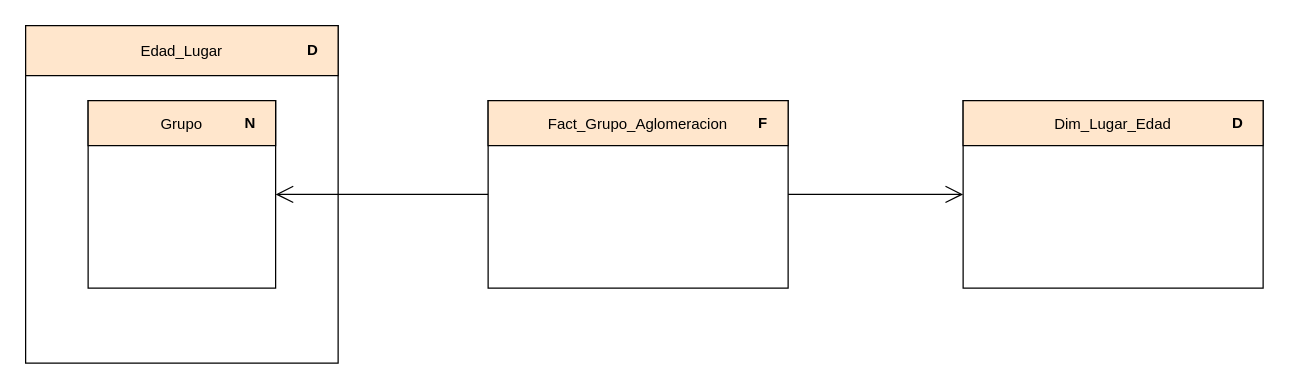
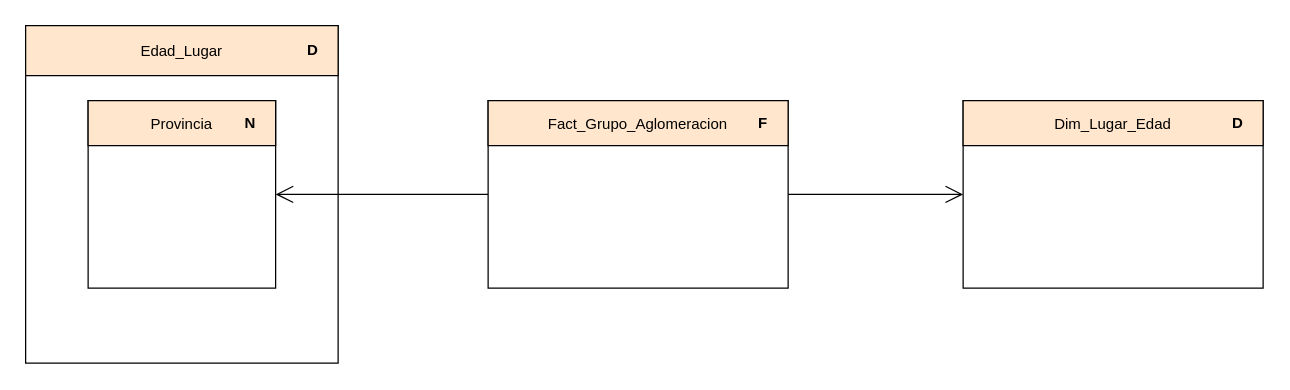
(181, 124) -> (181, 124)
